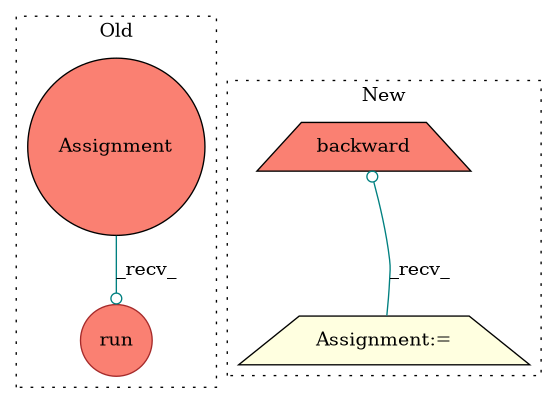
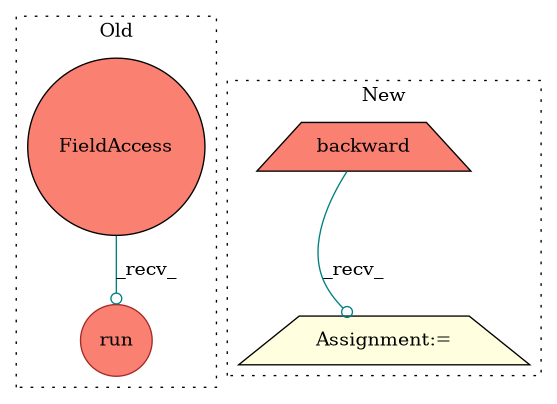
(116, 147) -> (116, 147)
(388, 248) -> (319, 240)
